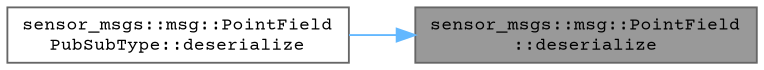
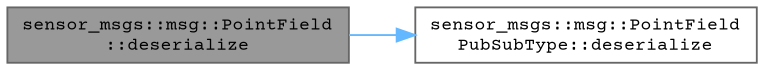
(373, 35) -> (373, 35)
